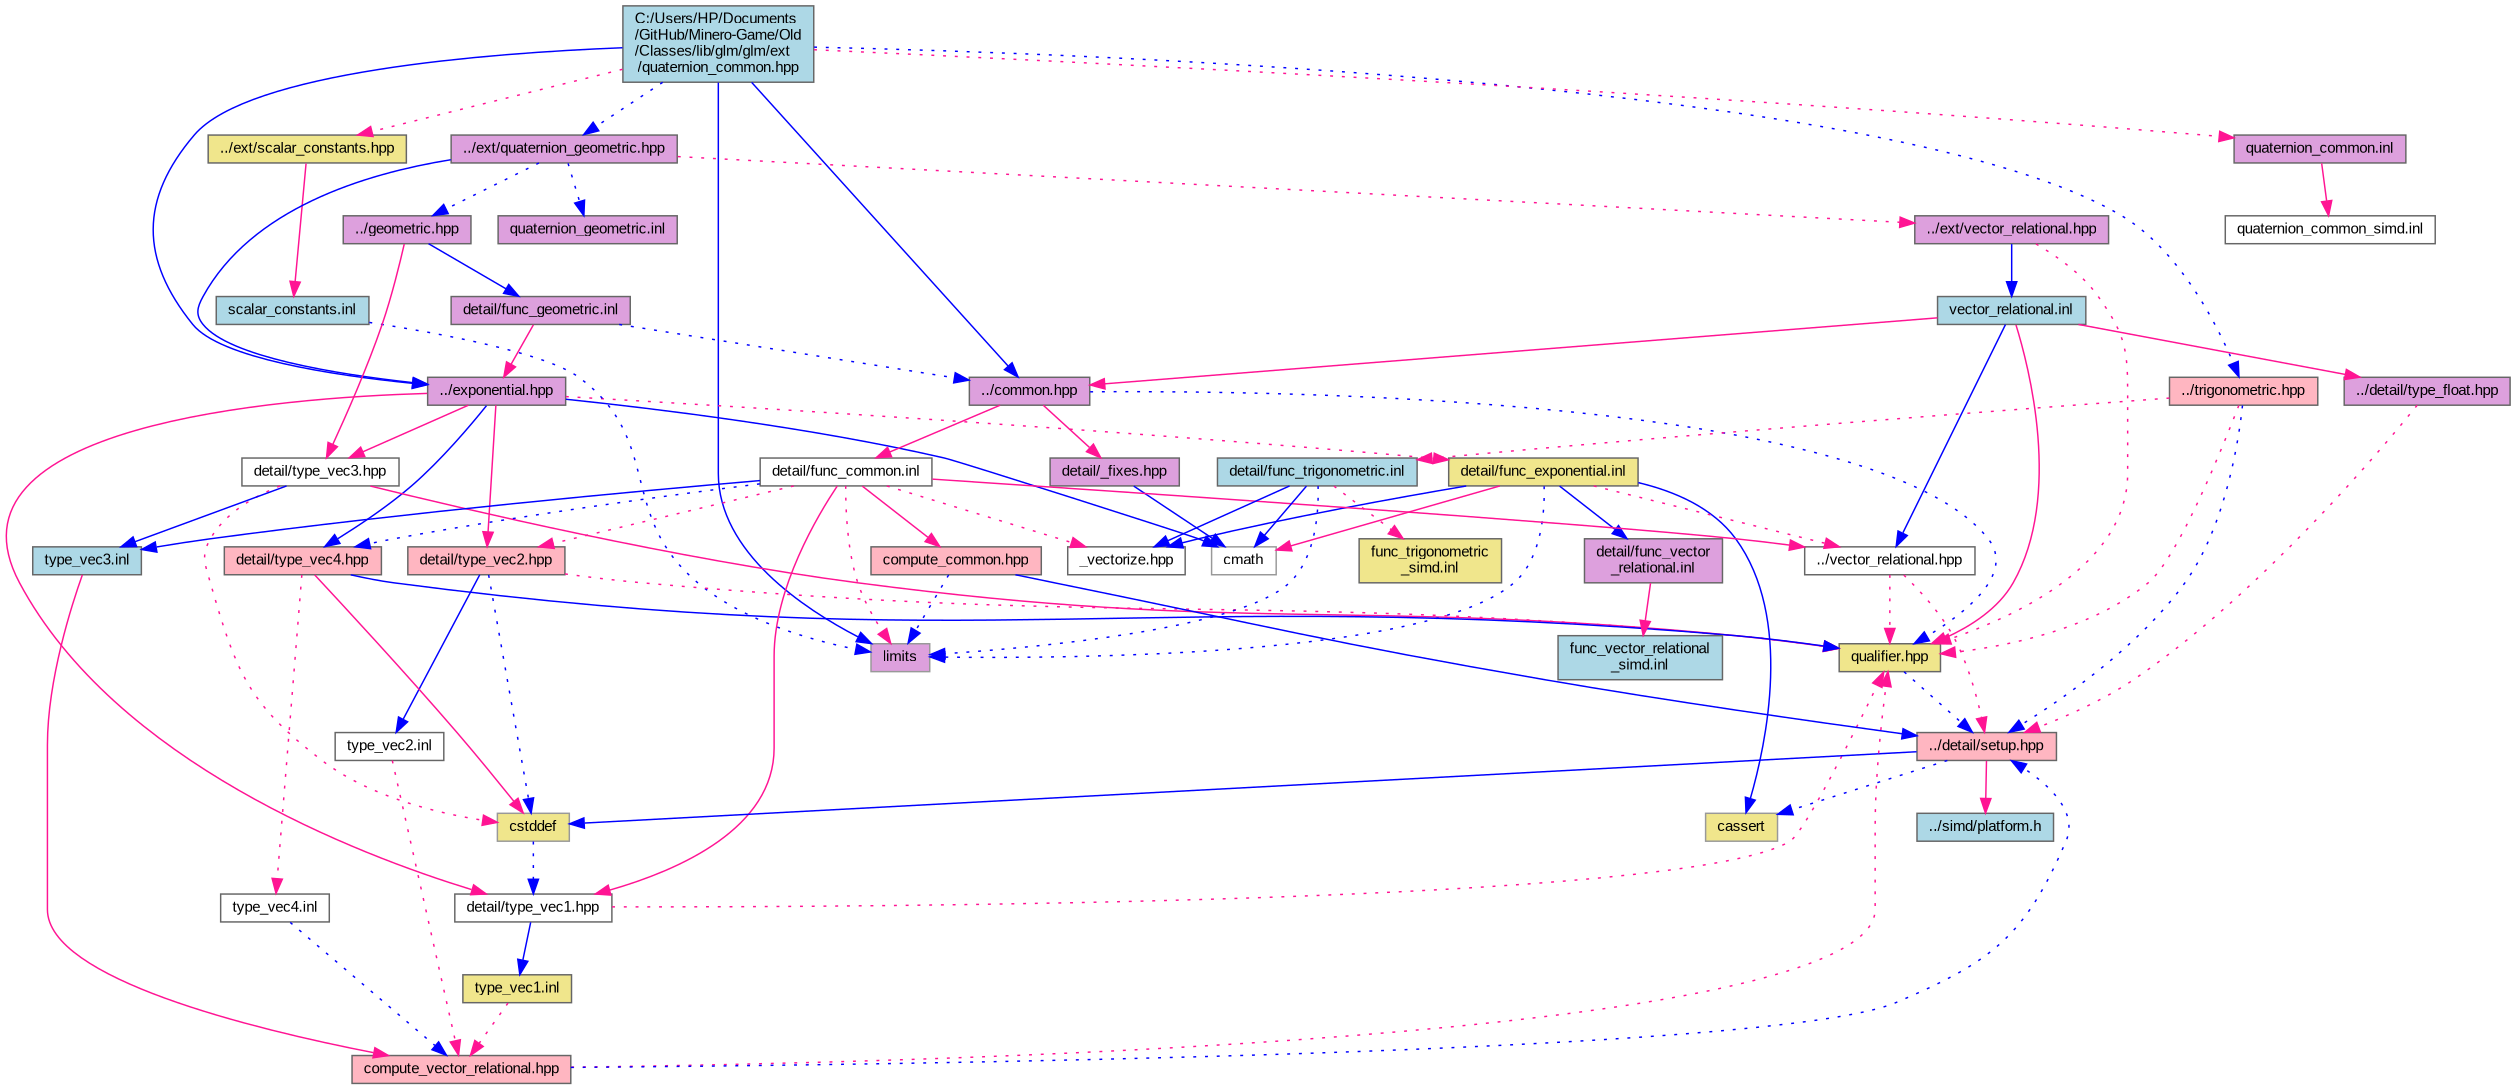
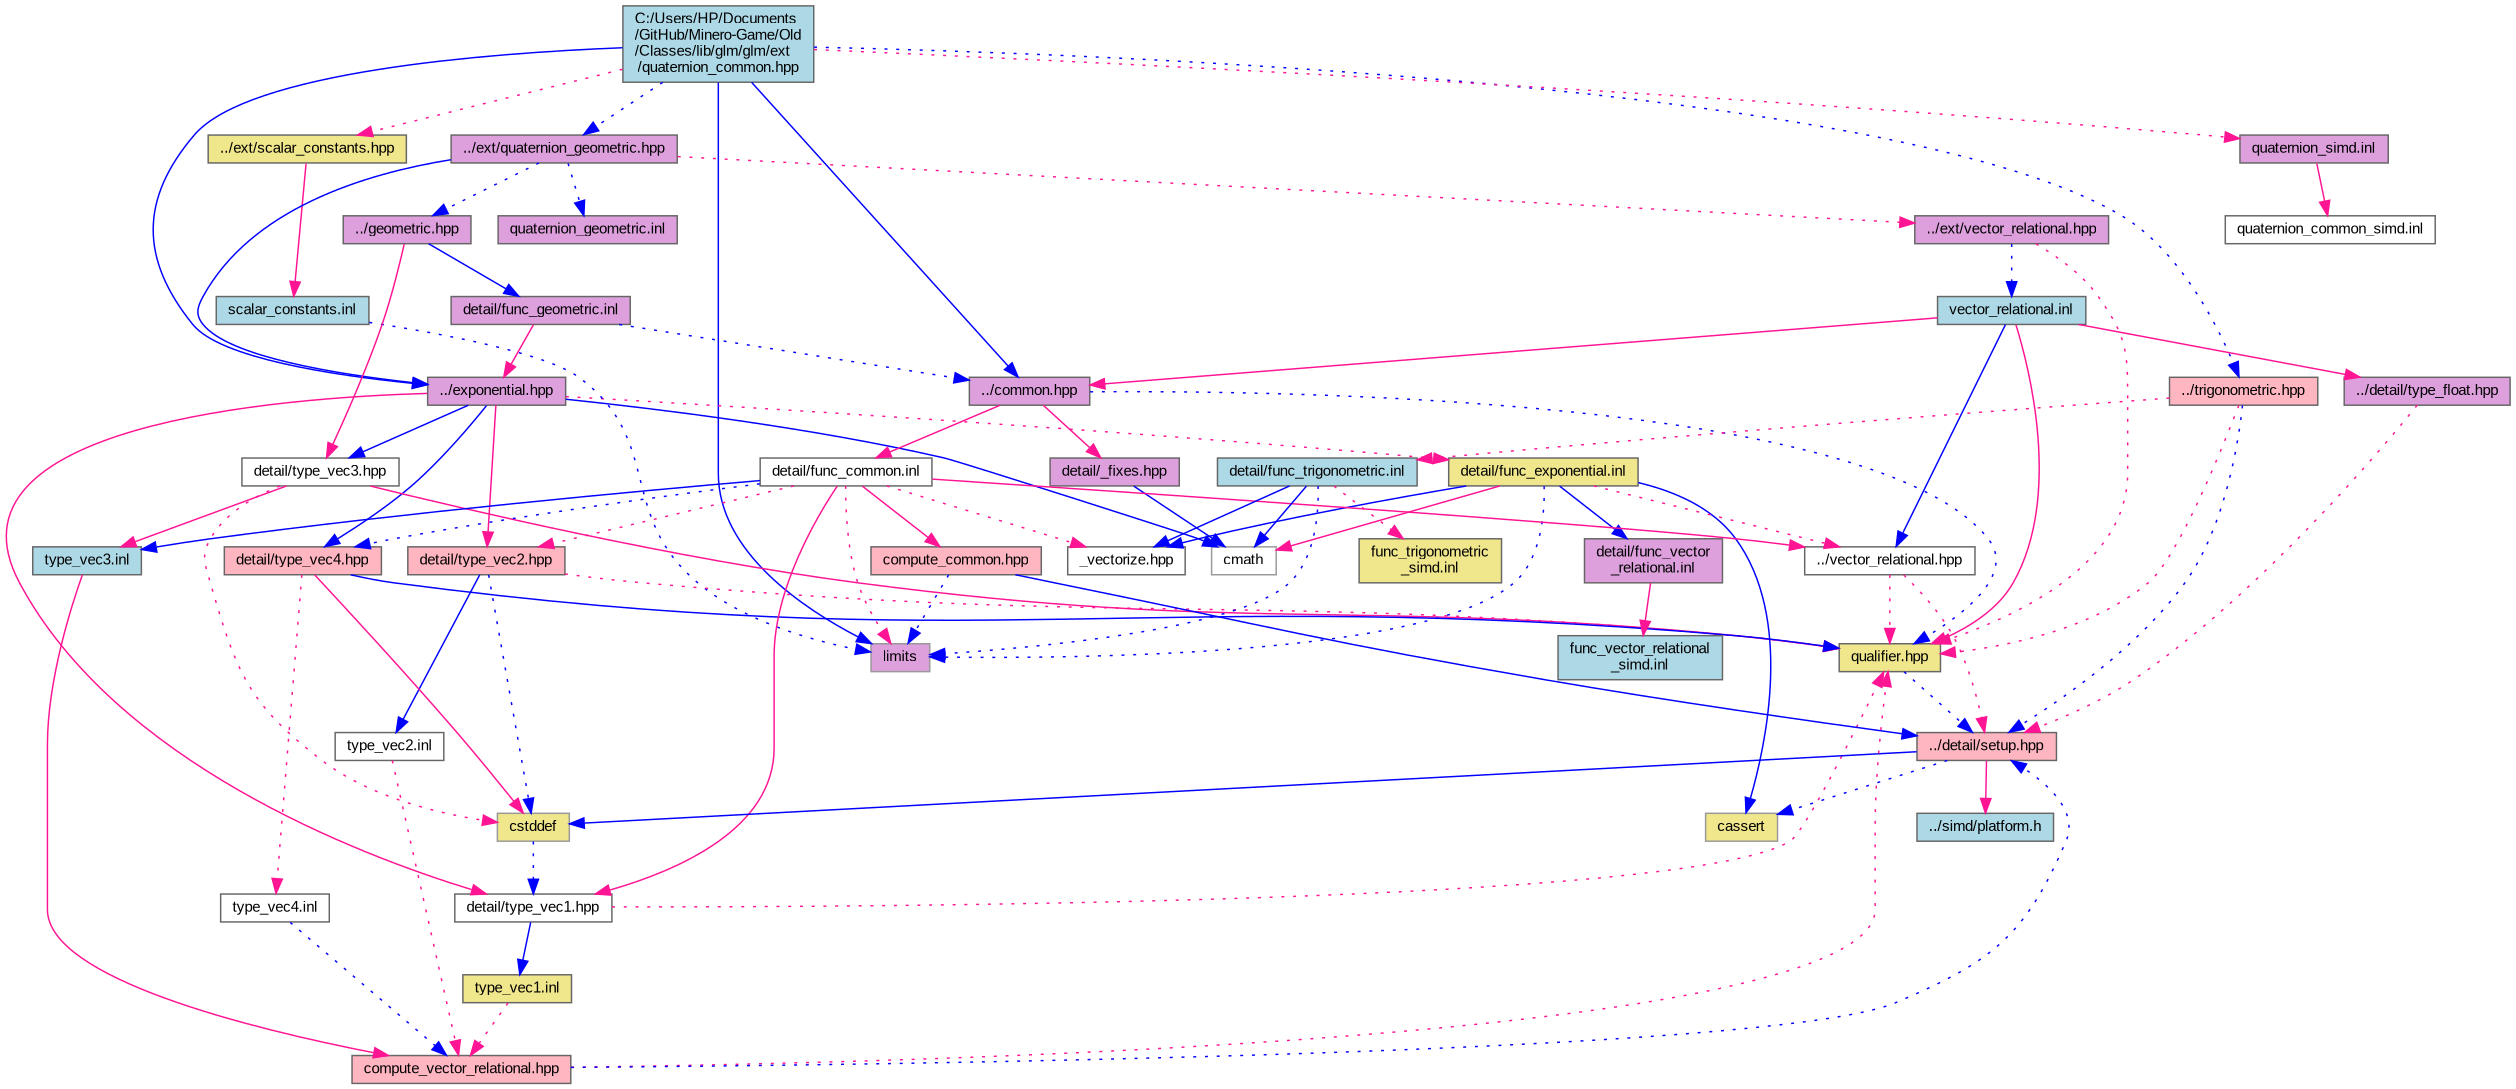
(2320, 149) -> (2314, 149)
(2012, 263) -> (2012, 263)
(416, 428) -> (416, 428)
(211, 514) -> (211, 514)
